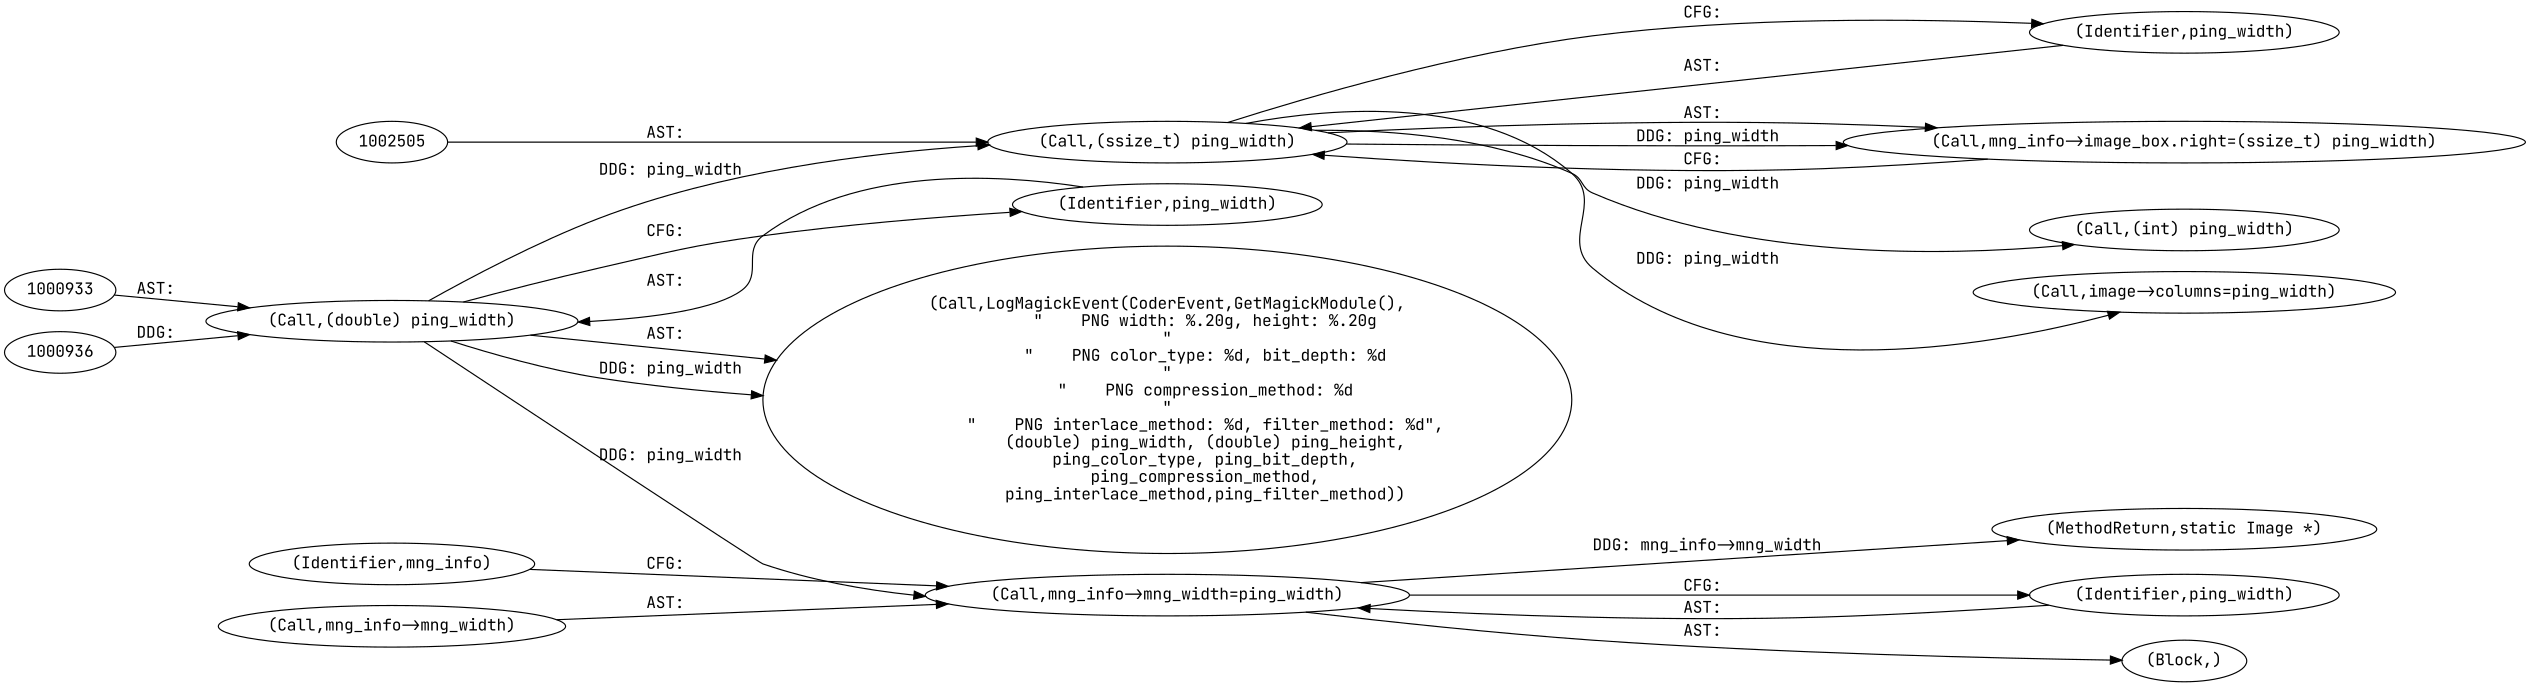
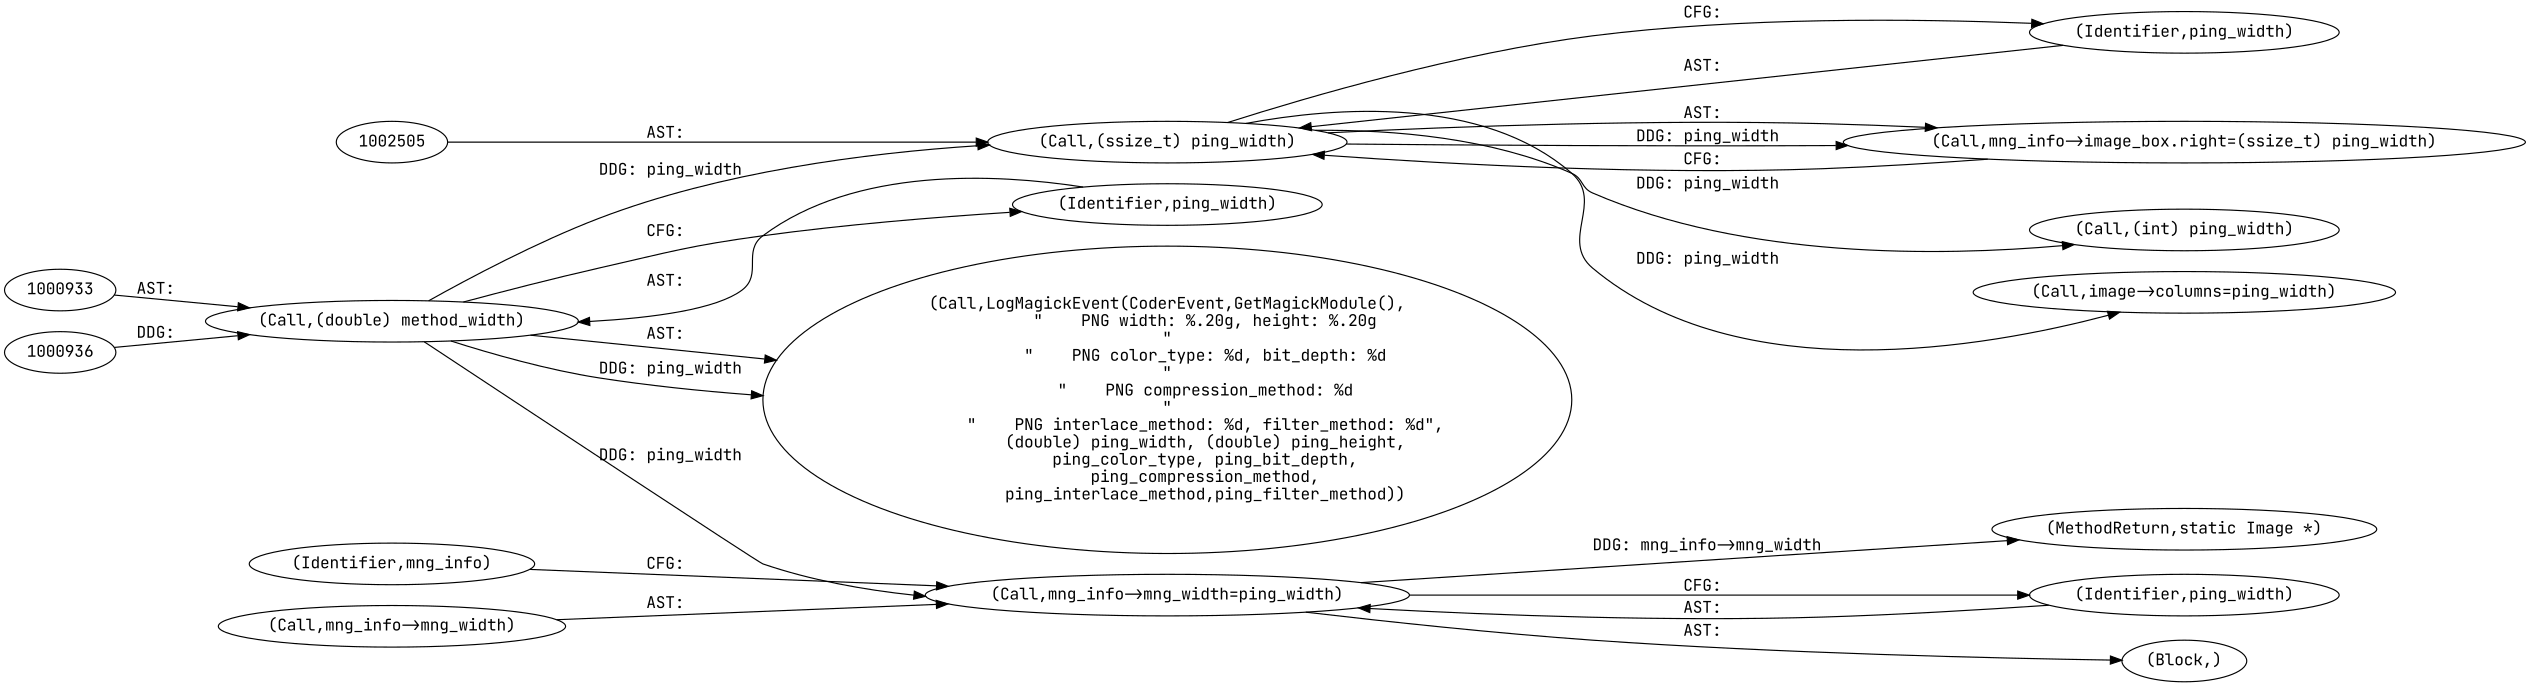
(392, 321) -> (392, 321)
